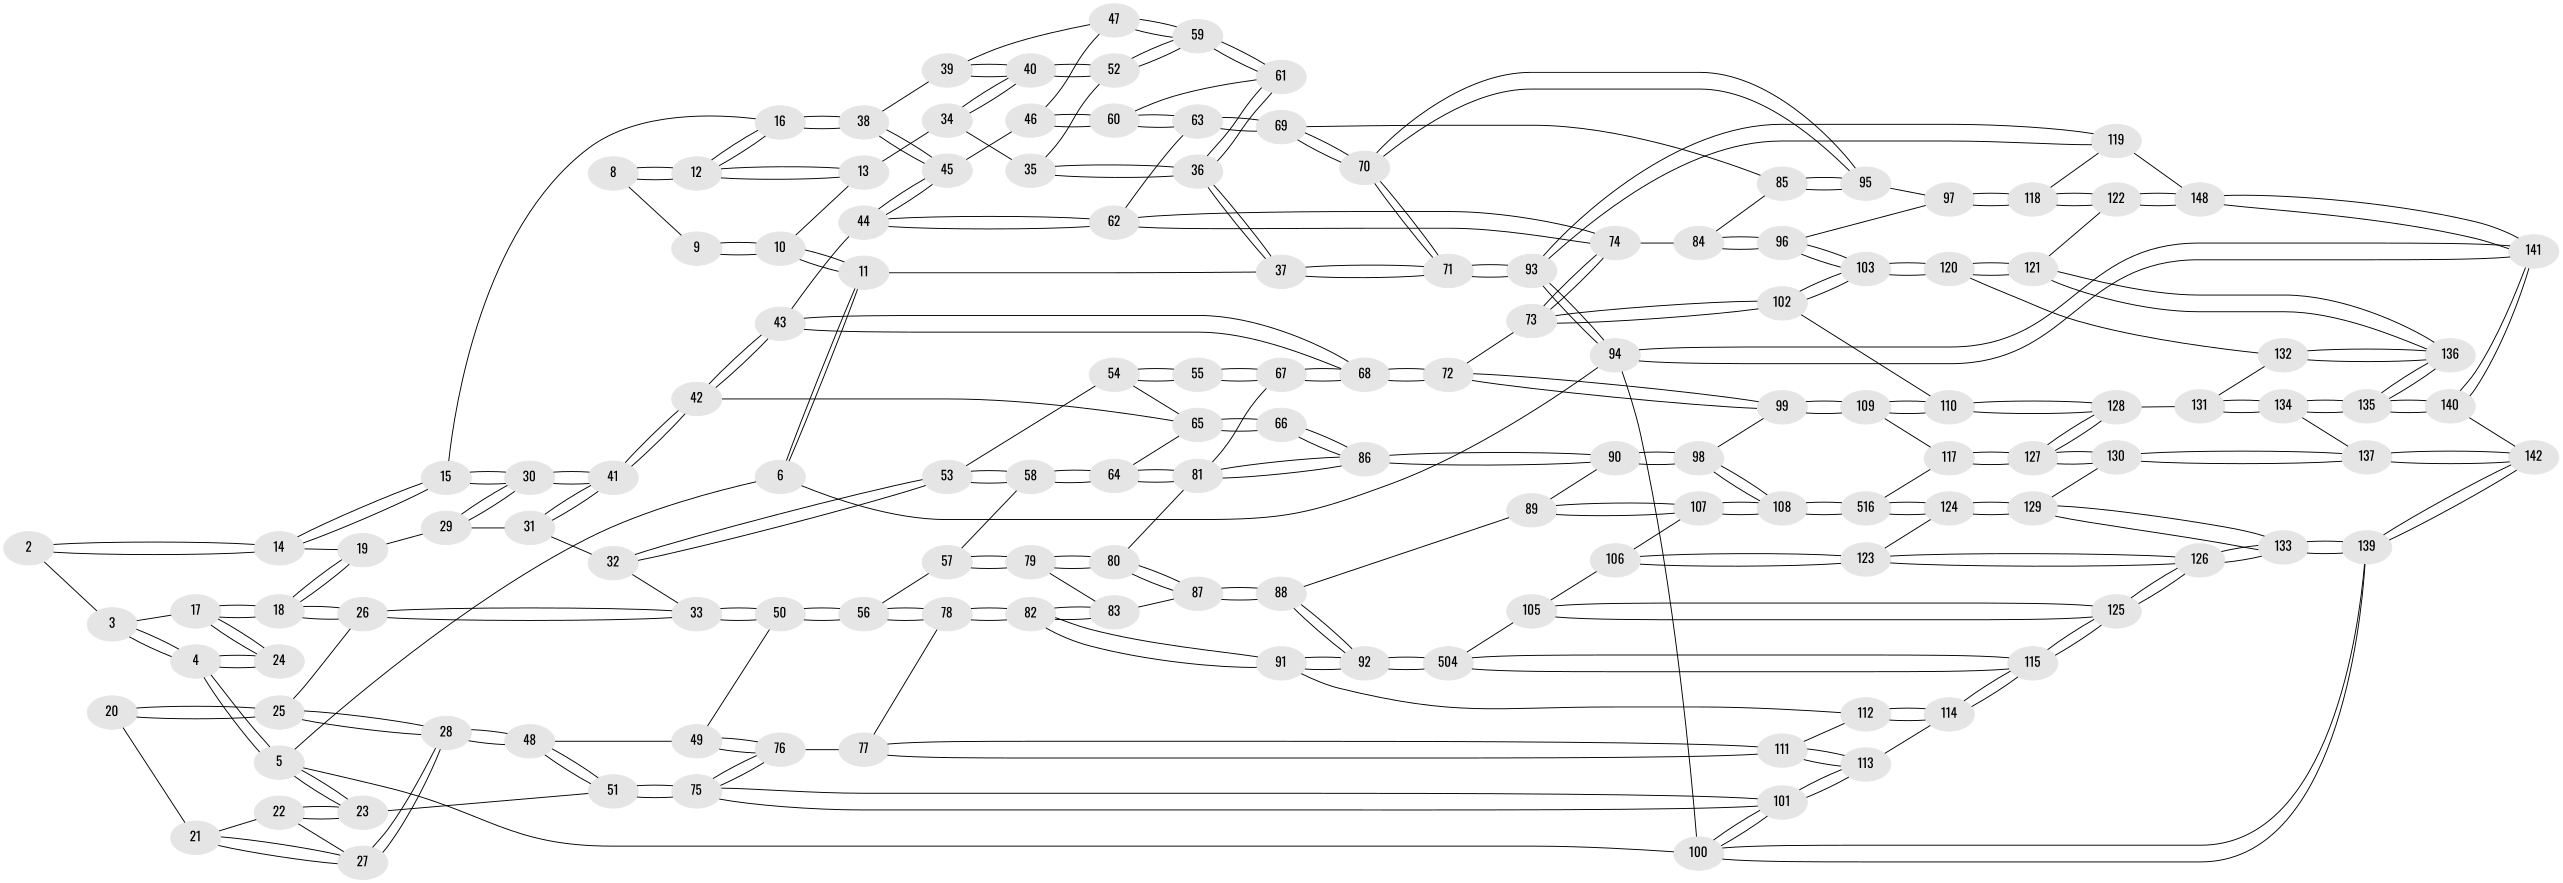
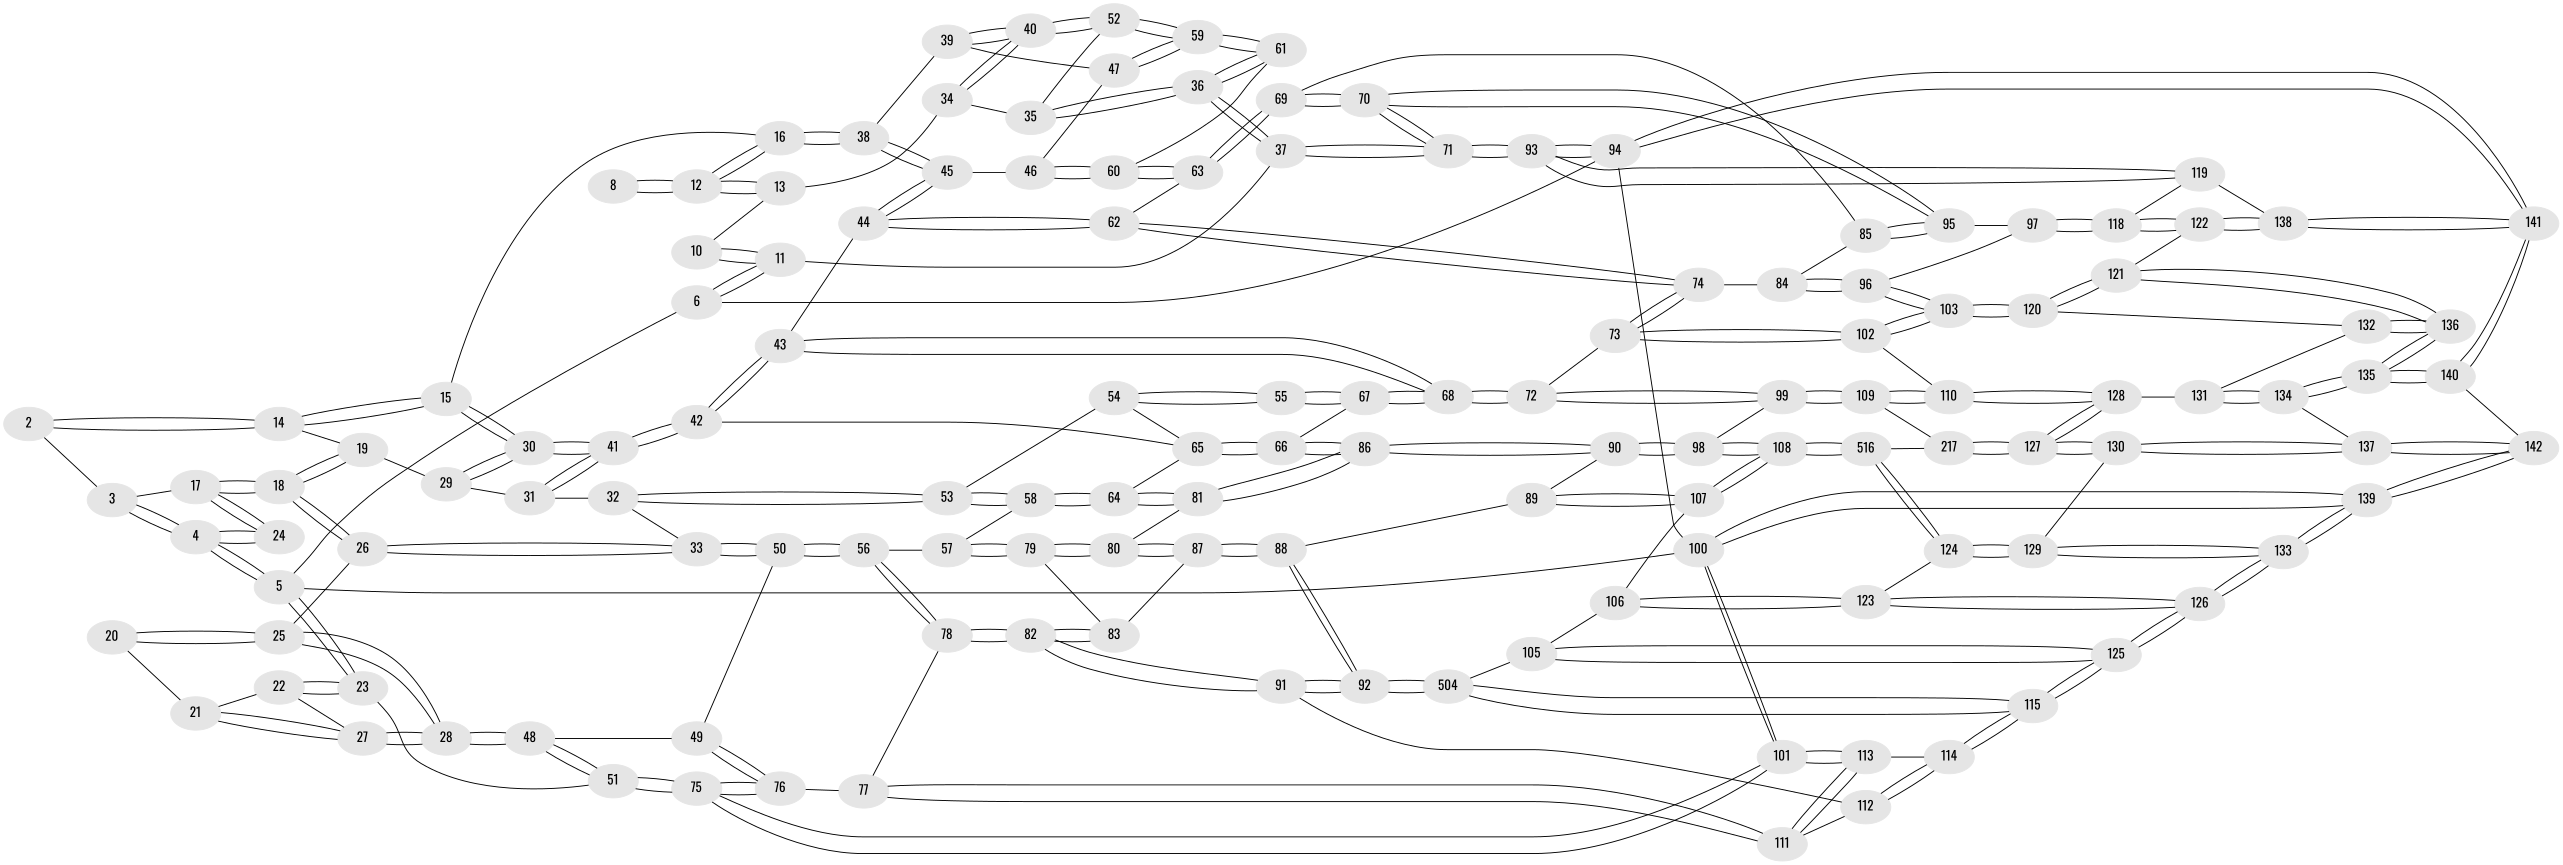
(2200, 199) -> (2283, 224)
(697, 249) -> none
(1239, 425) -> (1323, 423)
(1949, 458) -> (1949, 448)
